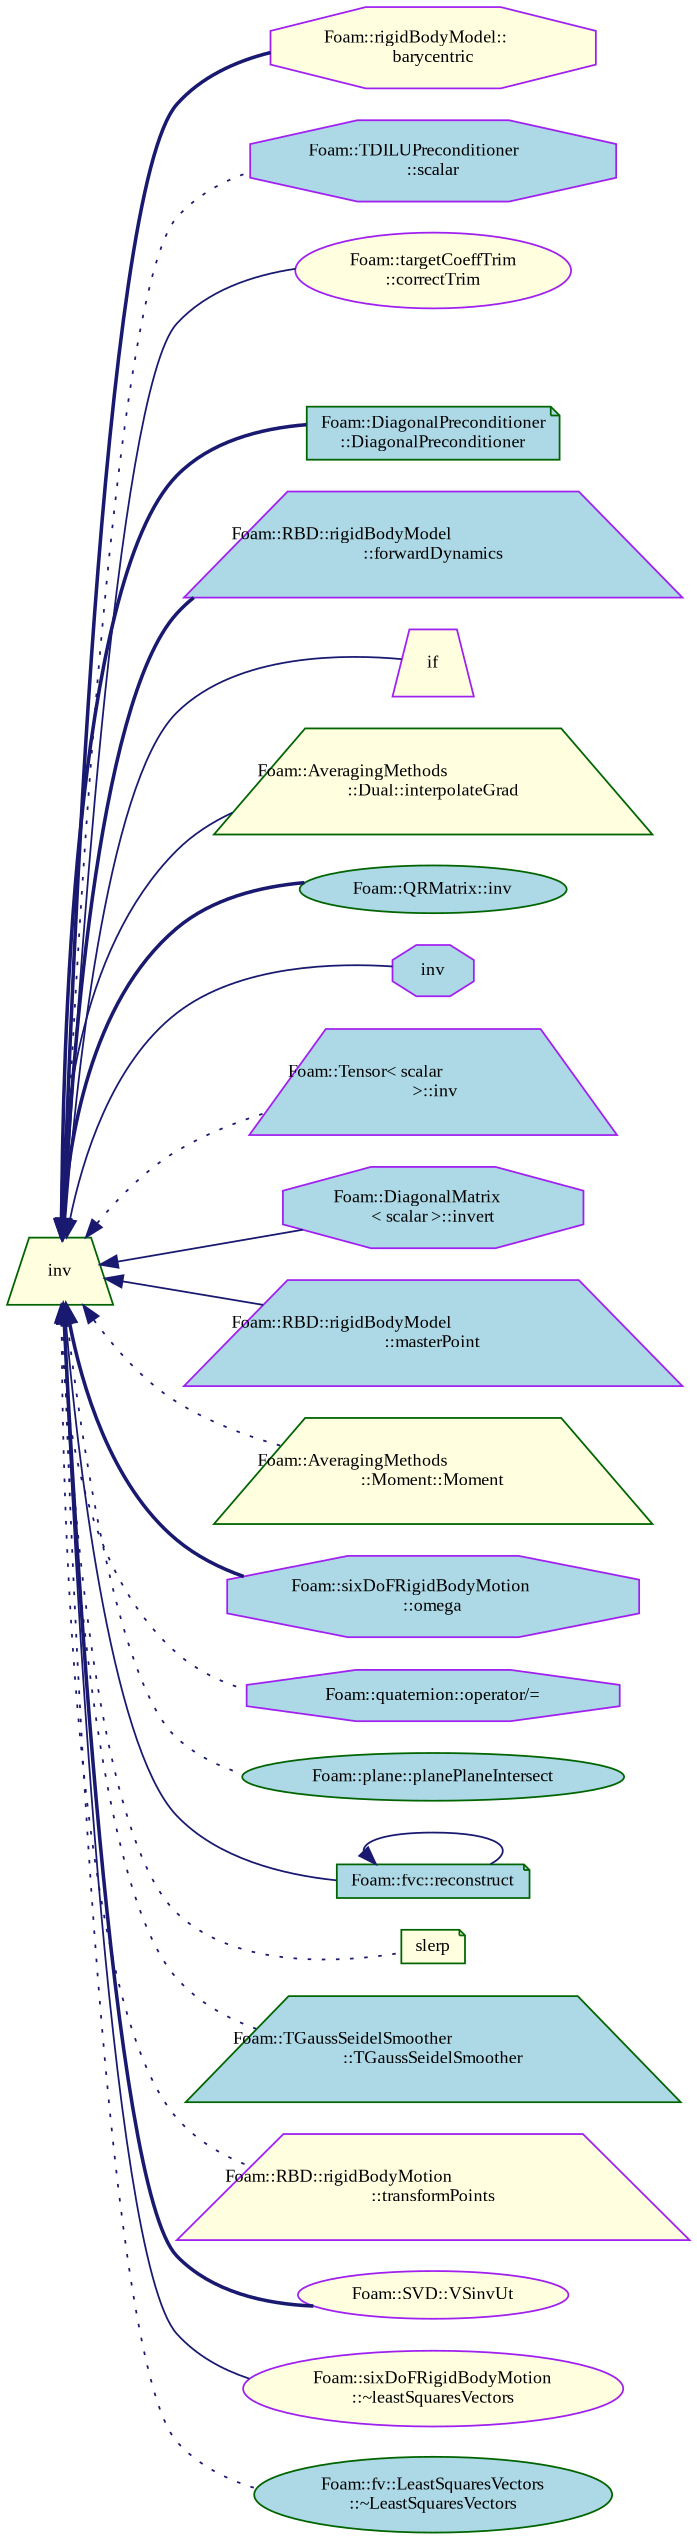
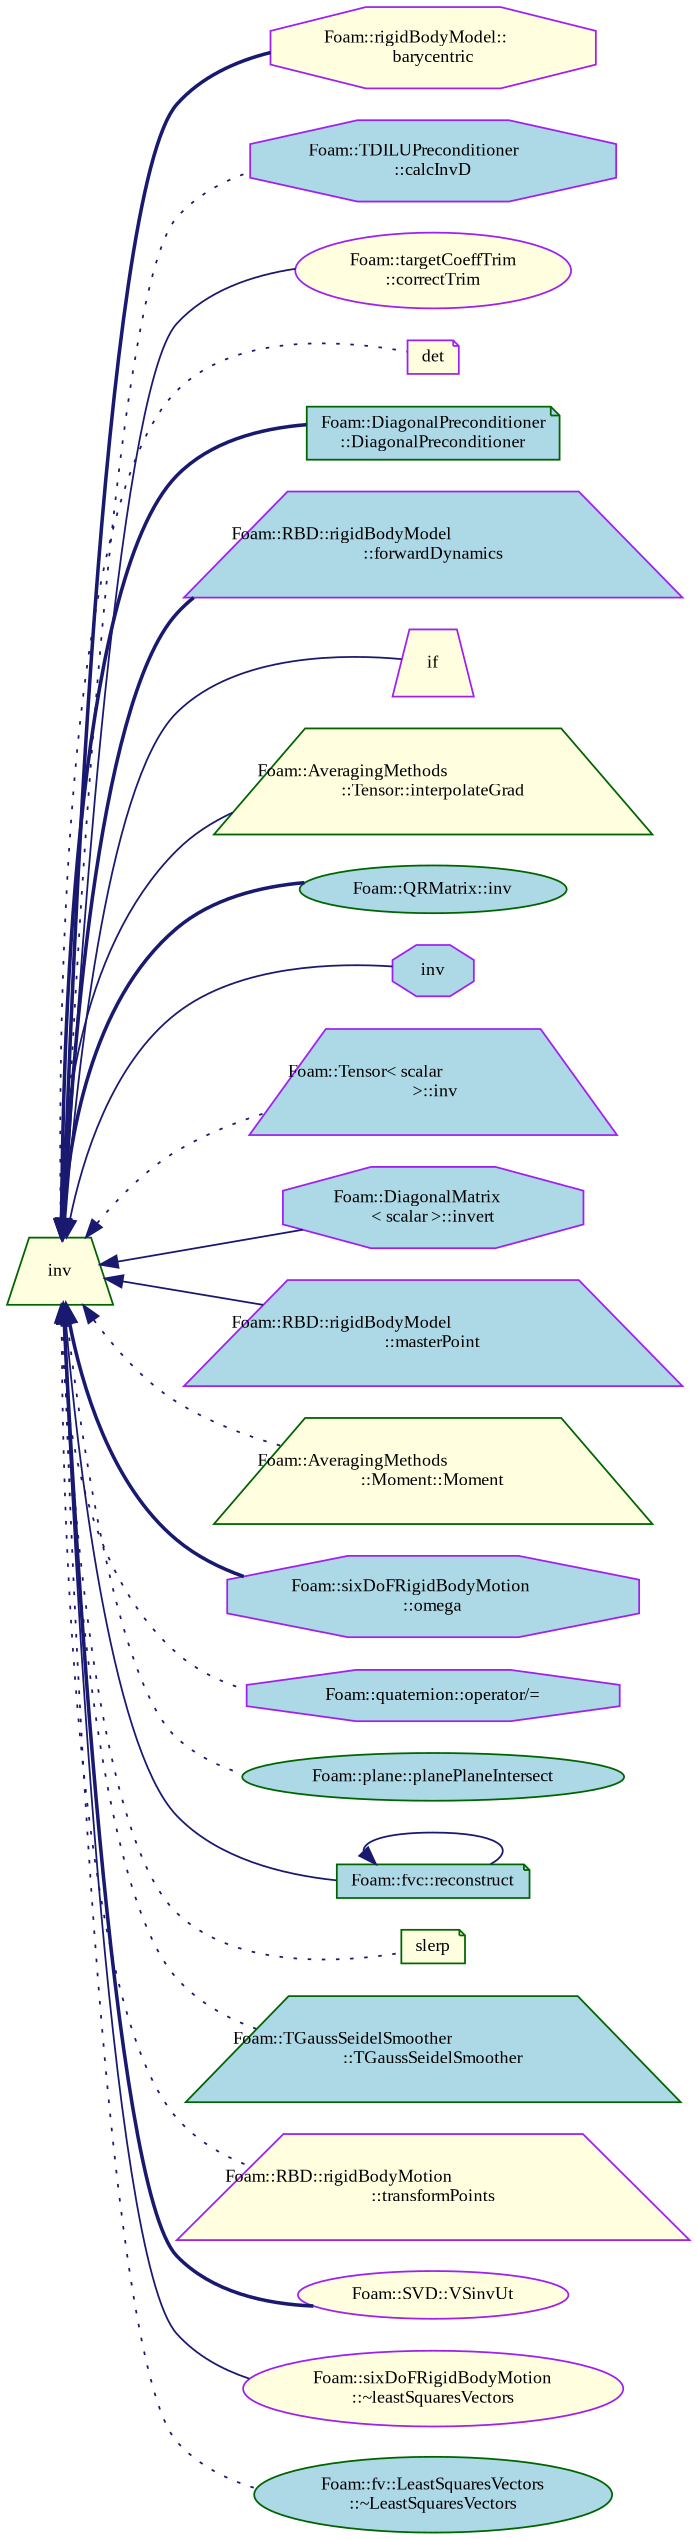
(433, 161) -> (433, 161)
none -> (433, 357)
(433, 781) -> (433, 781)
